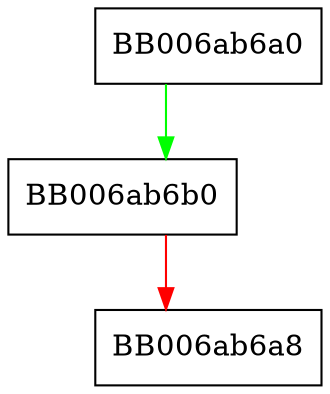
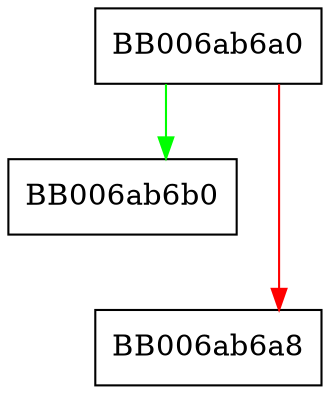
(166, 262) -> (279, 187)
